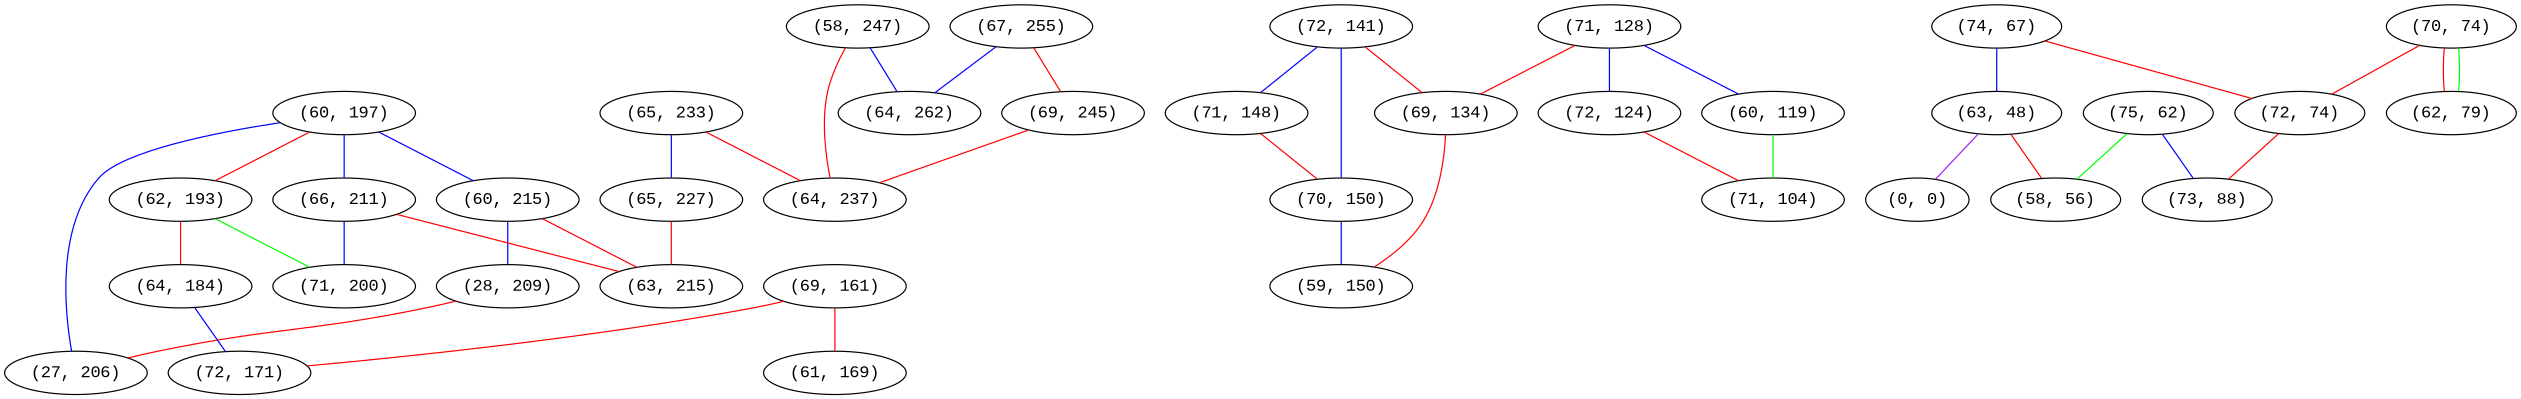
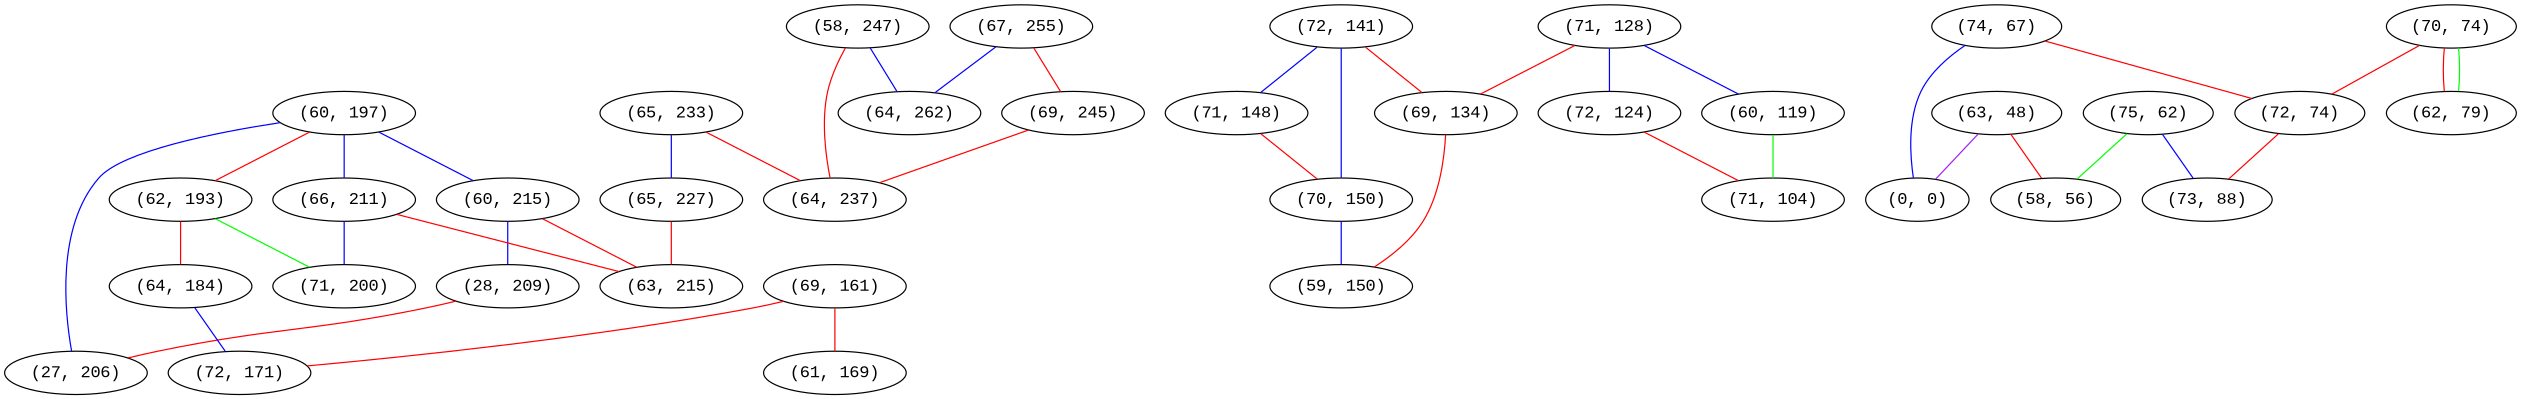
(1997, 70) -> (1917, 102)
